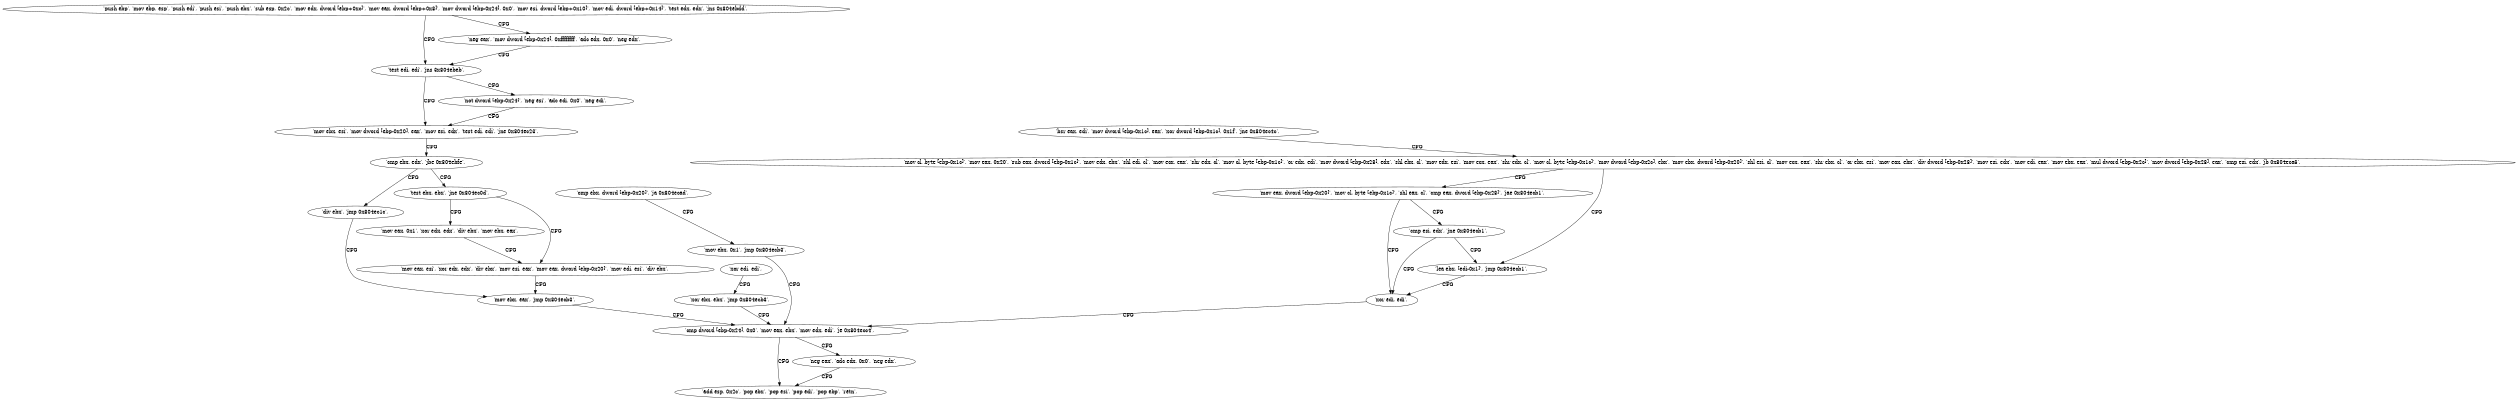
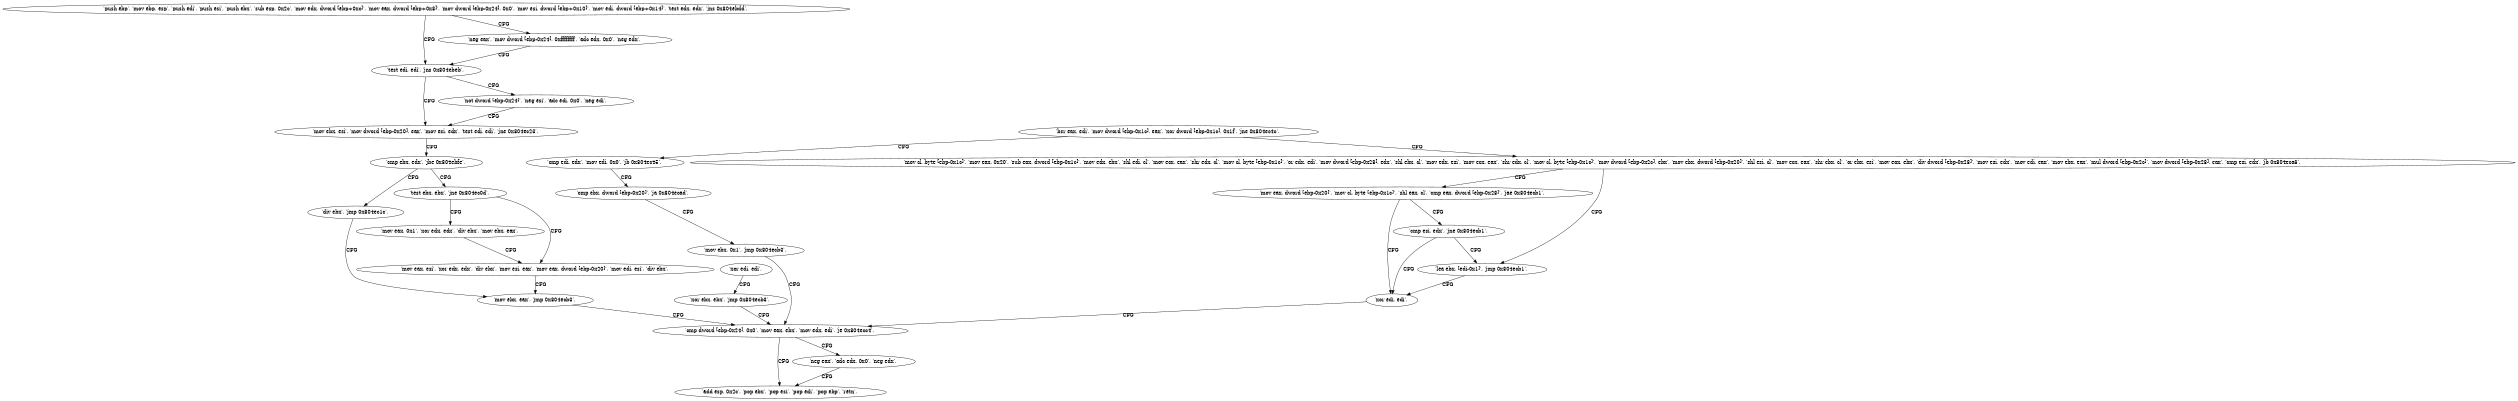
(426, 71) -> (426, 71)
none -> (605, 163)
